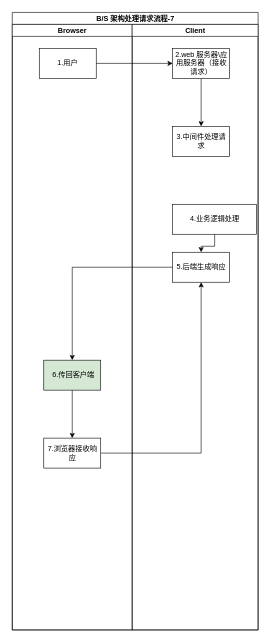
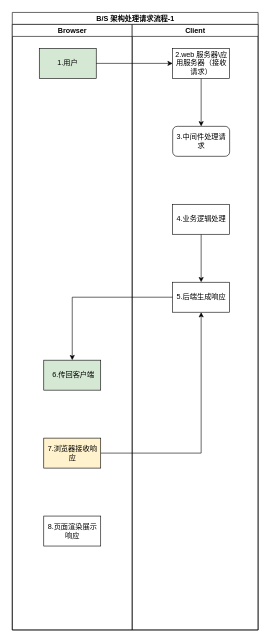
(136, 18) -> (136, 18)
(68, 63) -> (68, 63)
(201, 141) -> (201, 141)
(215, 219) -> (201, 219)
(201, 267) -> (201, 297)
(72, 432) -> none
(72, 453) -> (72, 453)
none -> (72, 531)
